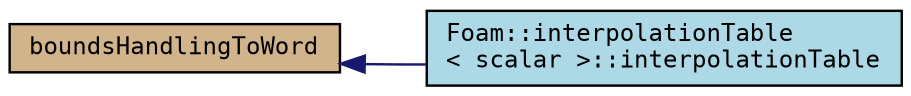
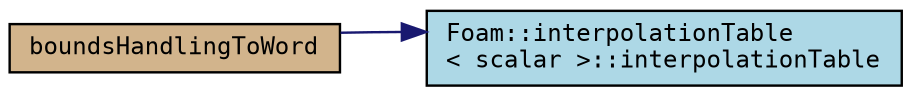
(395, 64) -> (371, 32)
